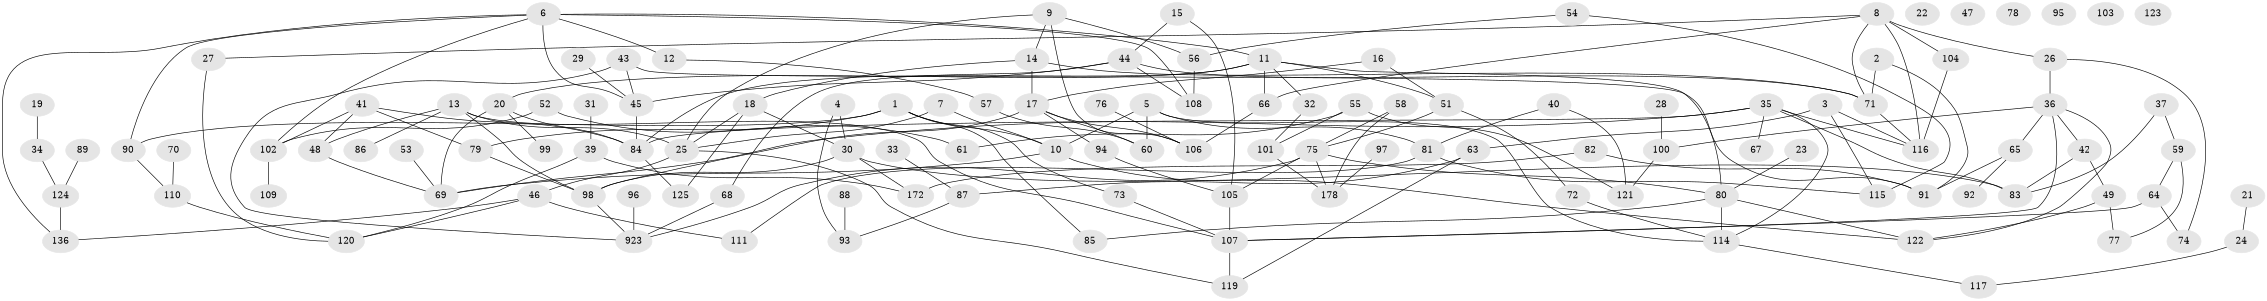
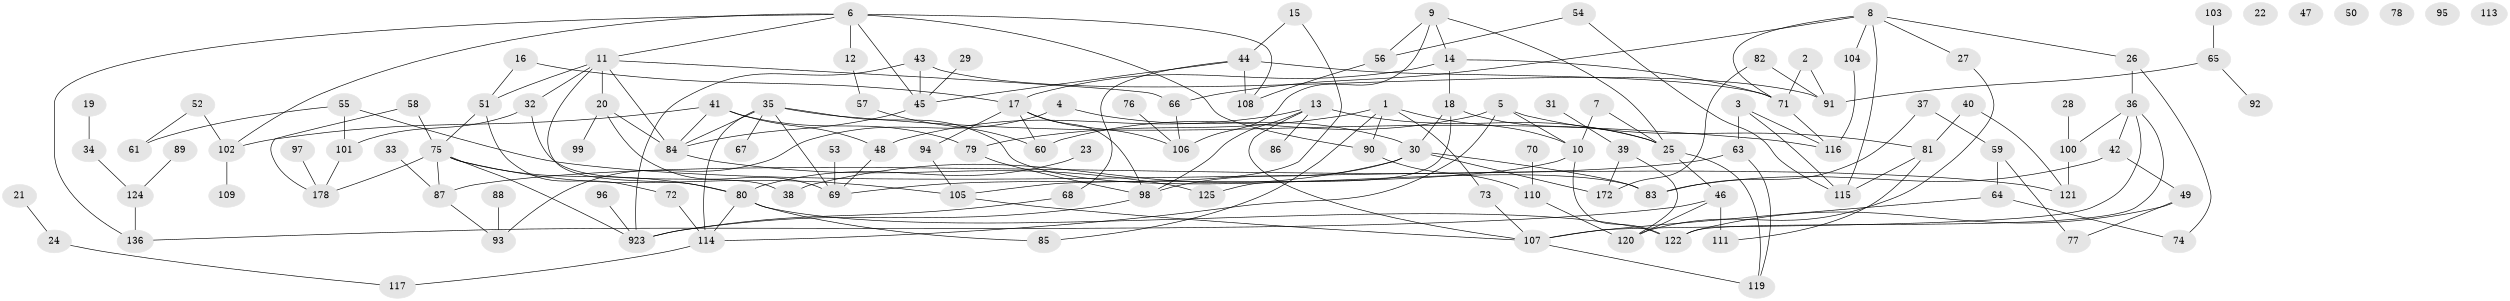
(2153, 14) -> (2489, 14)
none -> (2351, 14)
(1910, 79) -> (1872, 107)
(2033, 128) -> (2214, 37)
none -> (438, 173)
none -> (789, 196)
